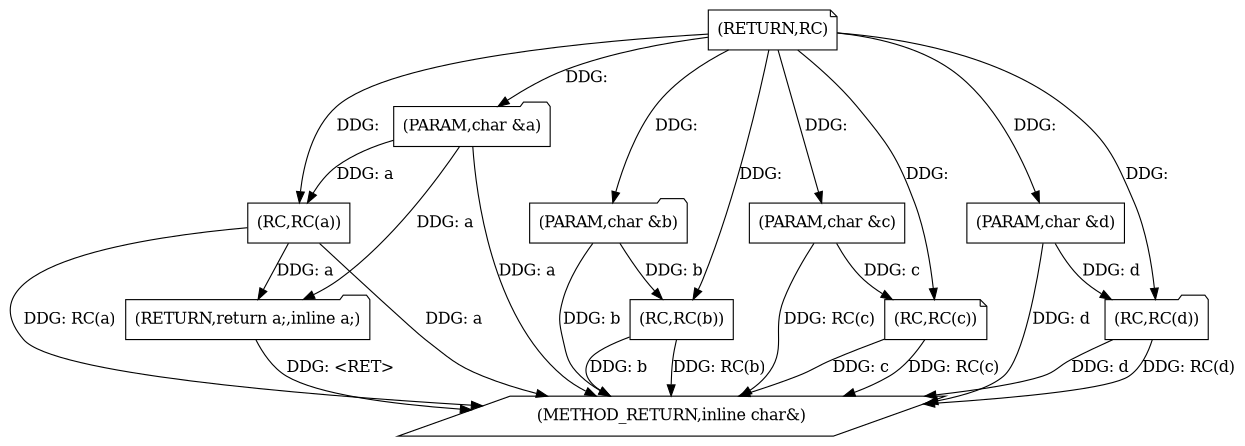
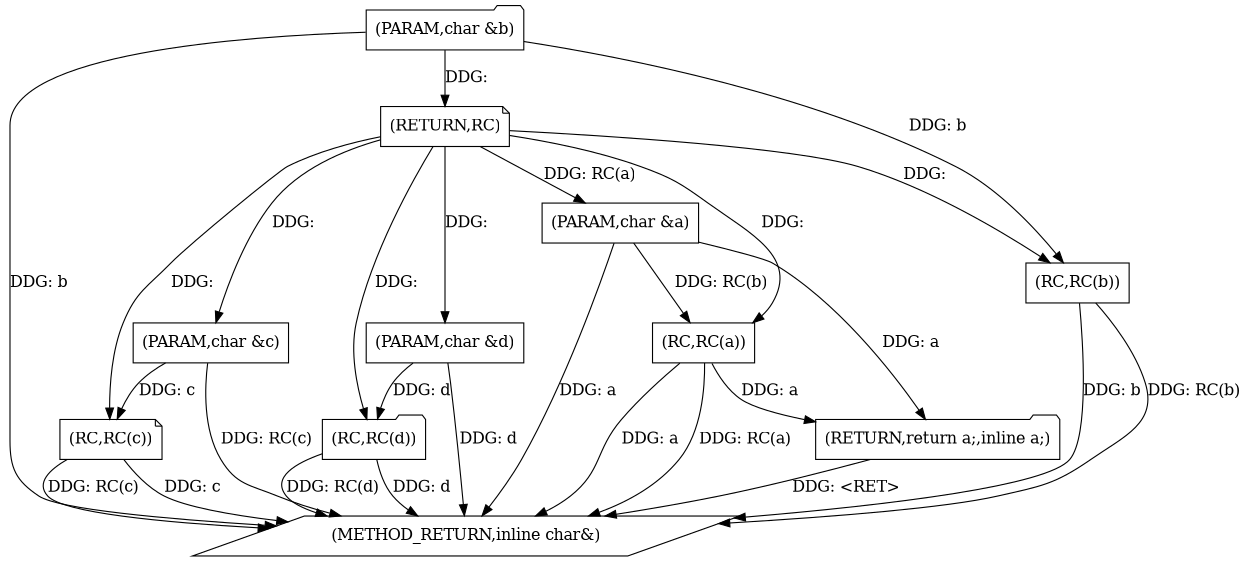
(589, 78) -> (590, 175)
(655, 107) -> (445, 73)
(472, 127) -> (620, 223)
(365, 175) -> (721, 283)
